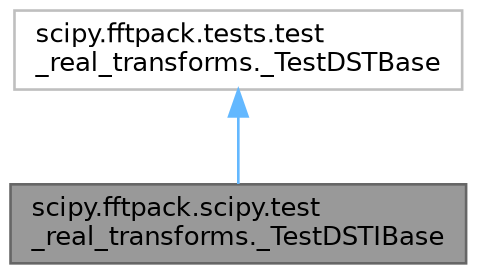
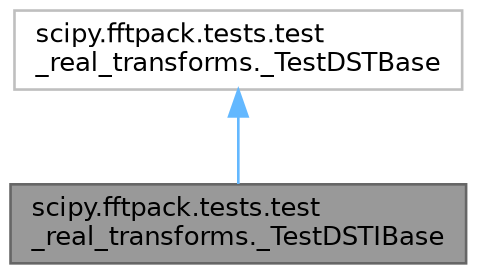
(238, 224) -> (238, 224)
